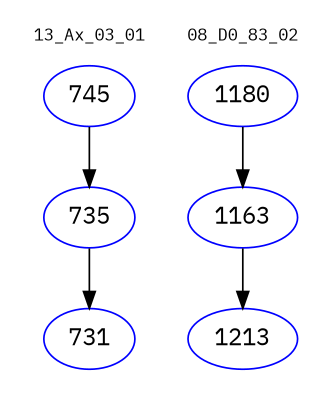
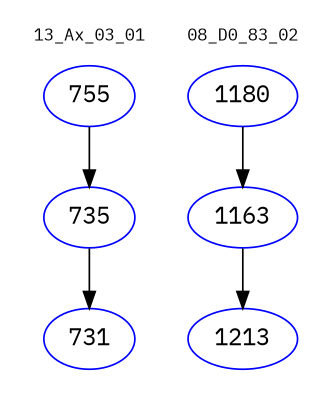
(89, 96) -> (89, 96)
